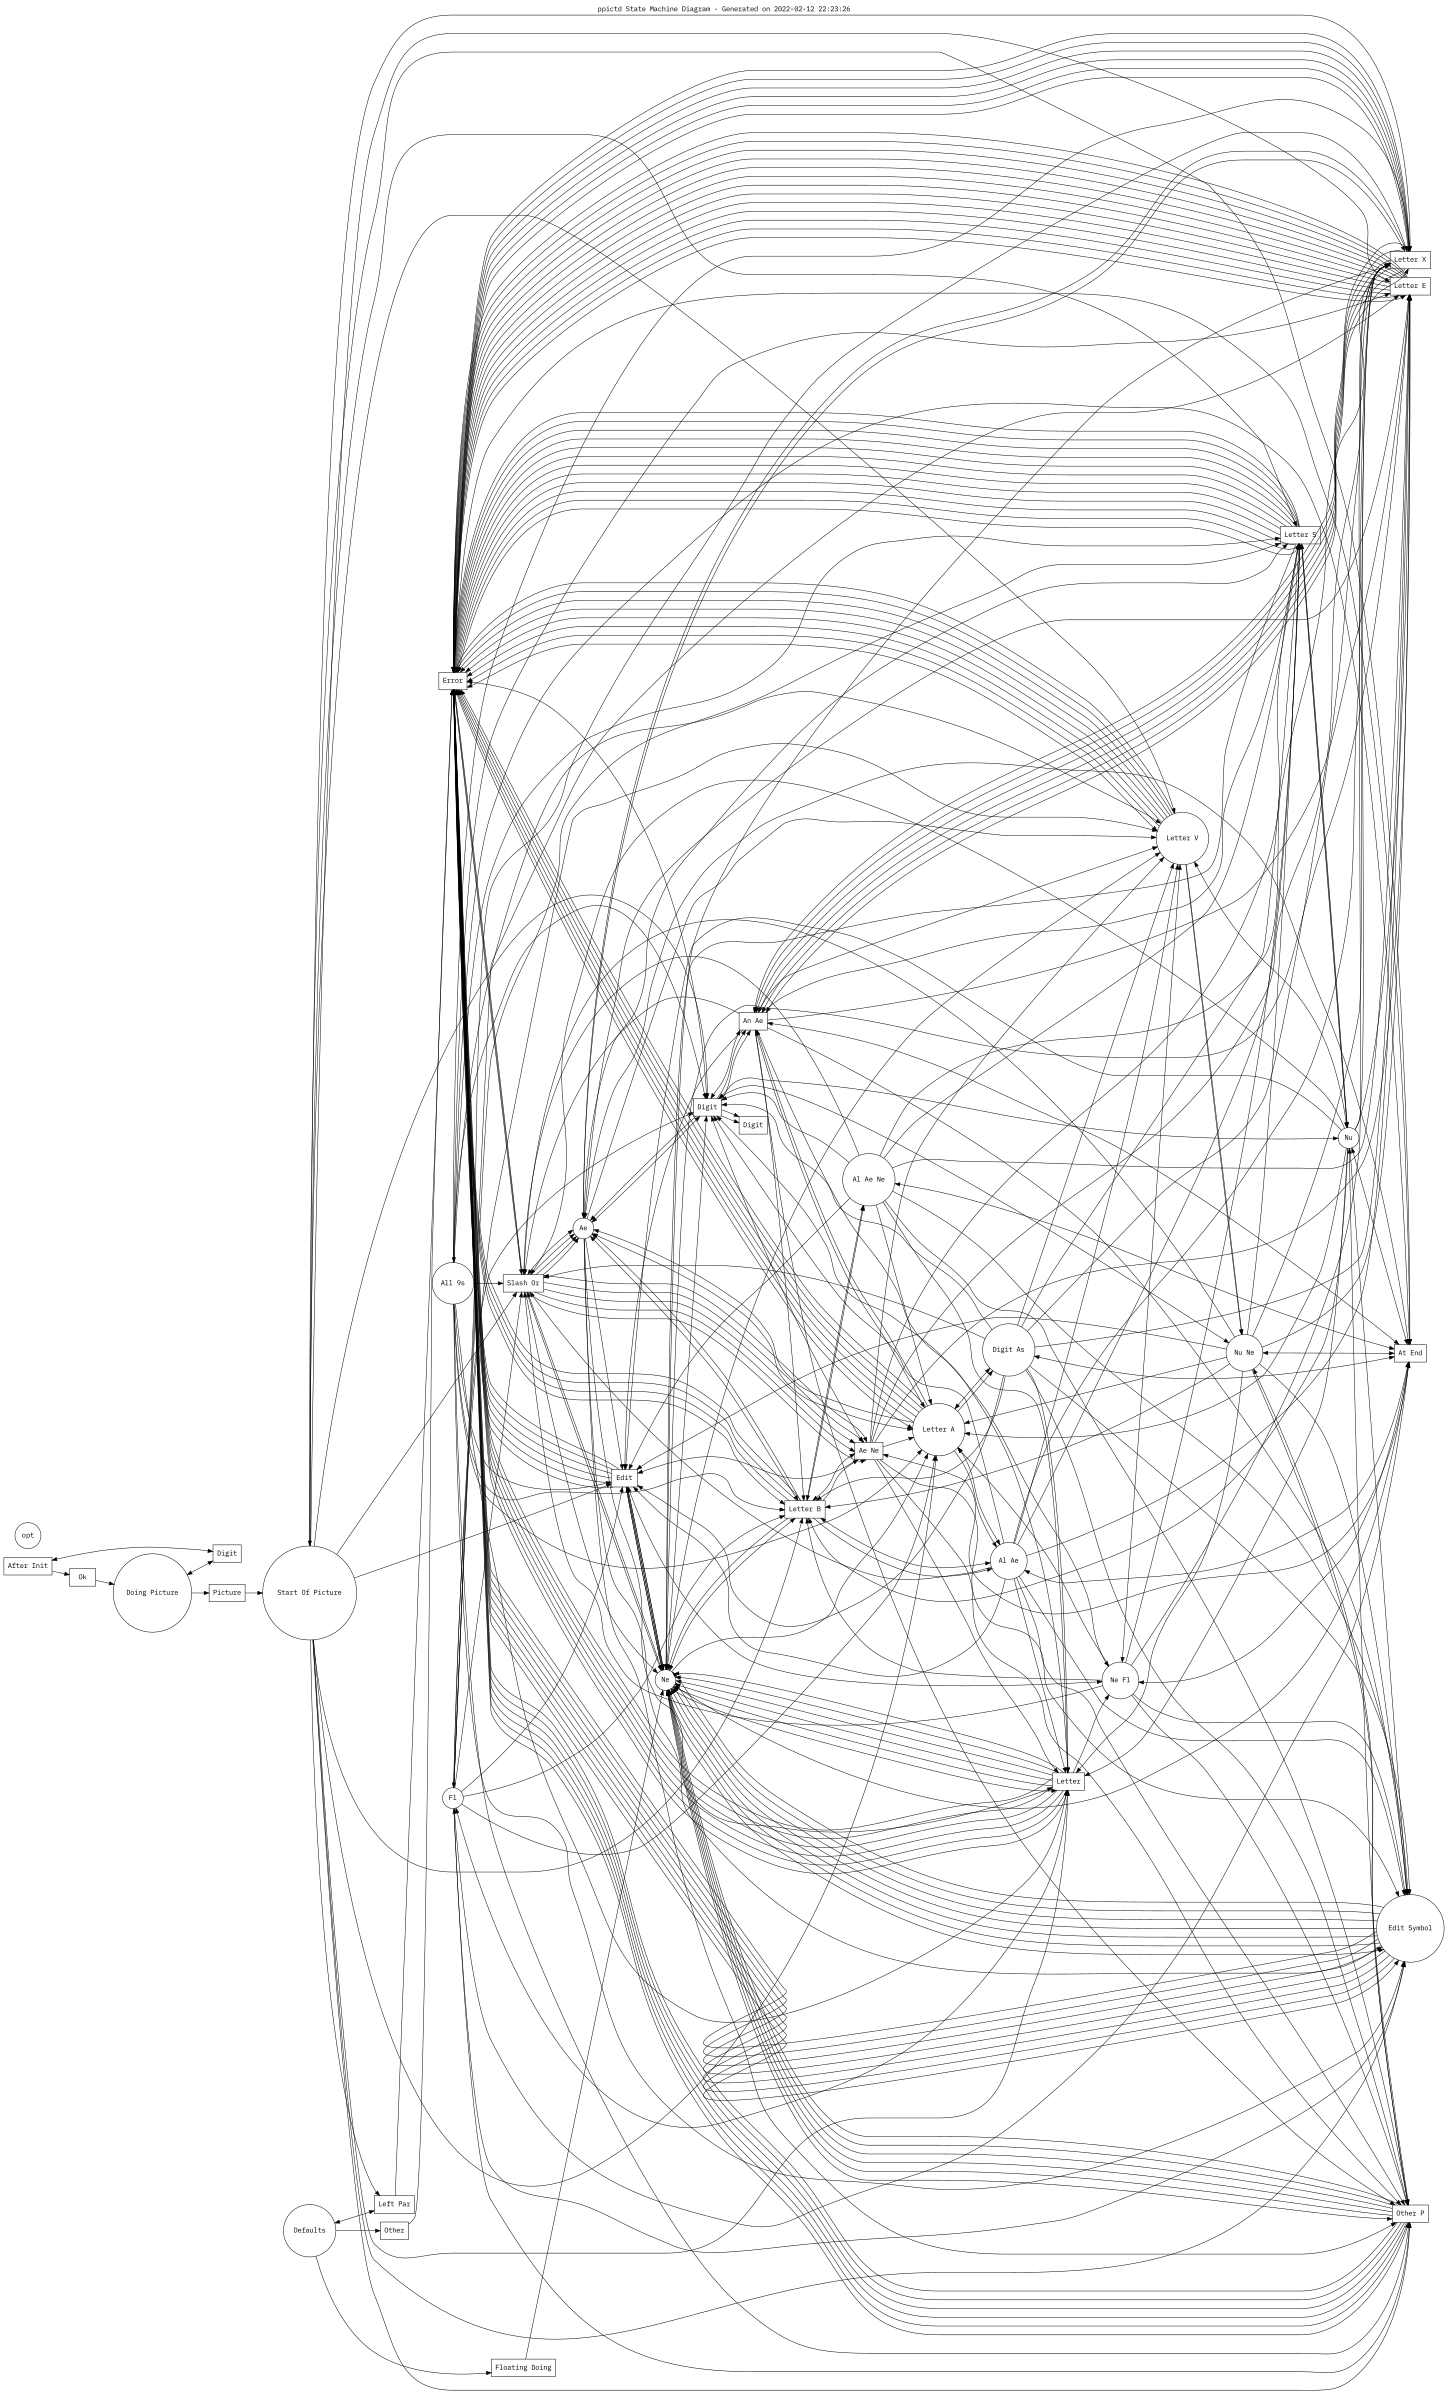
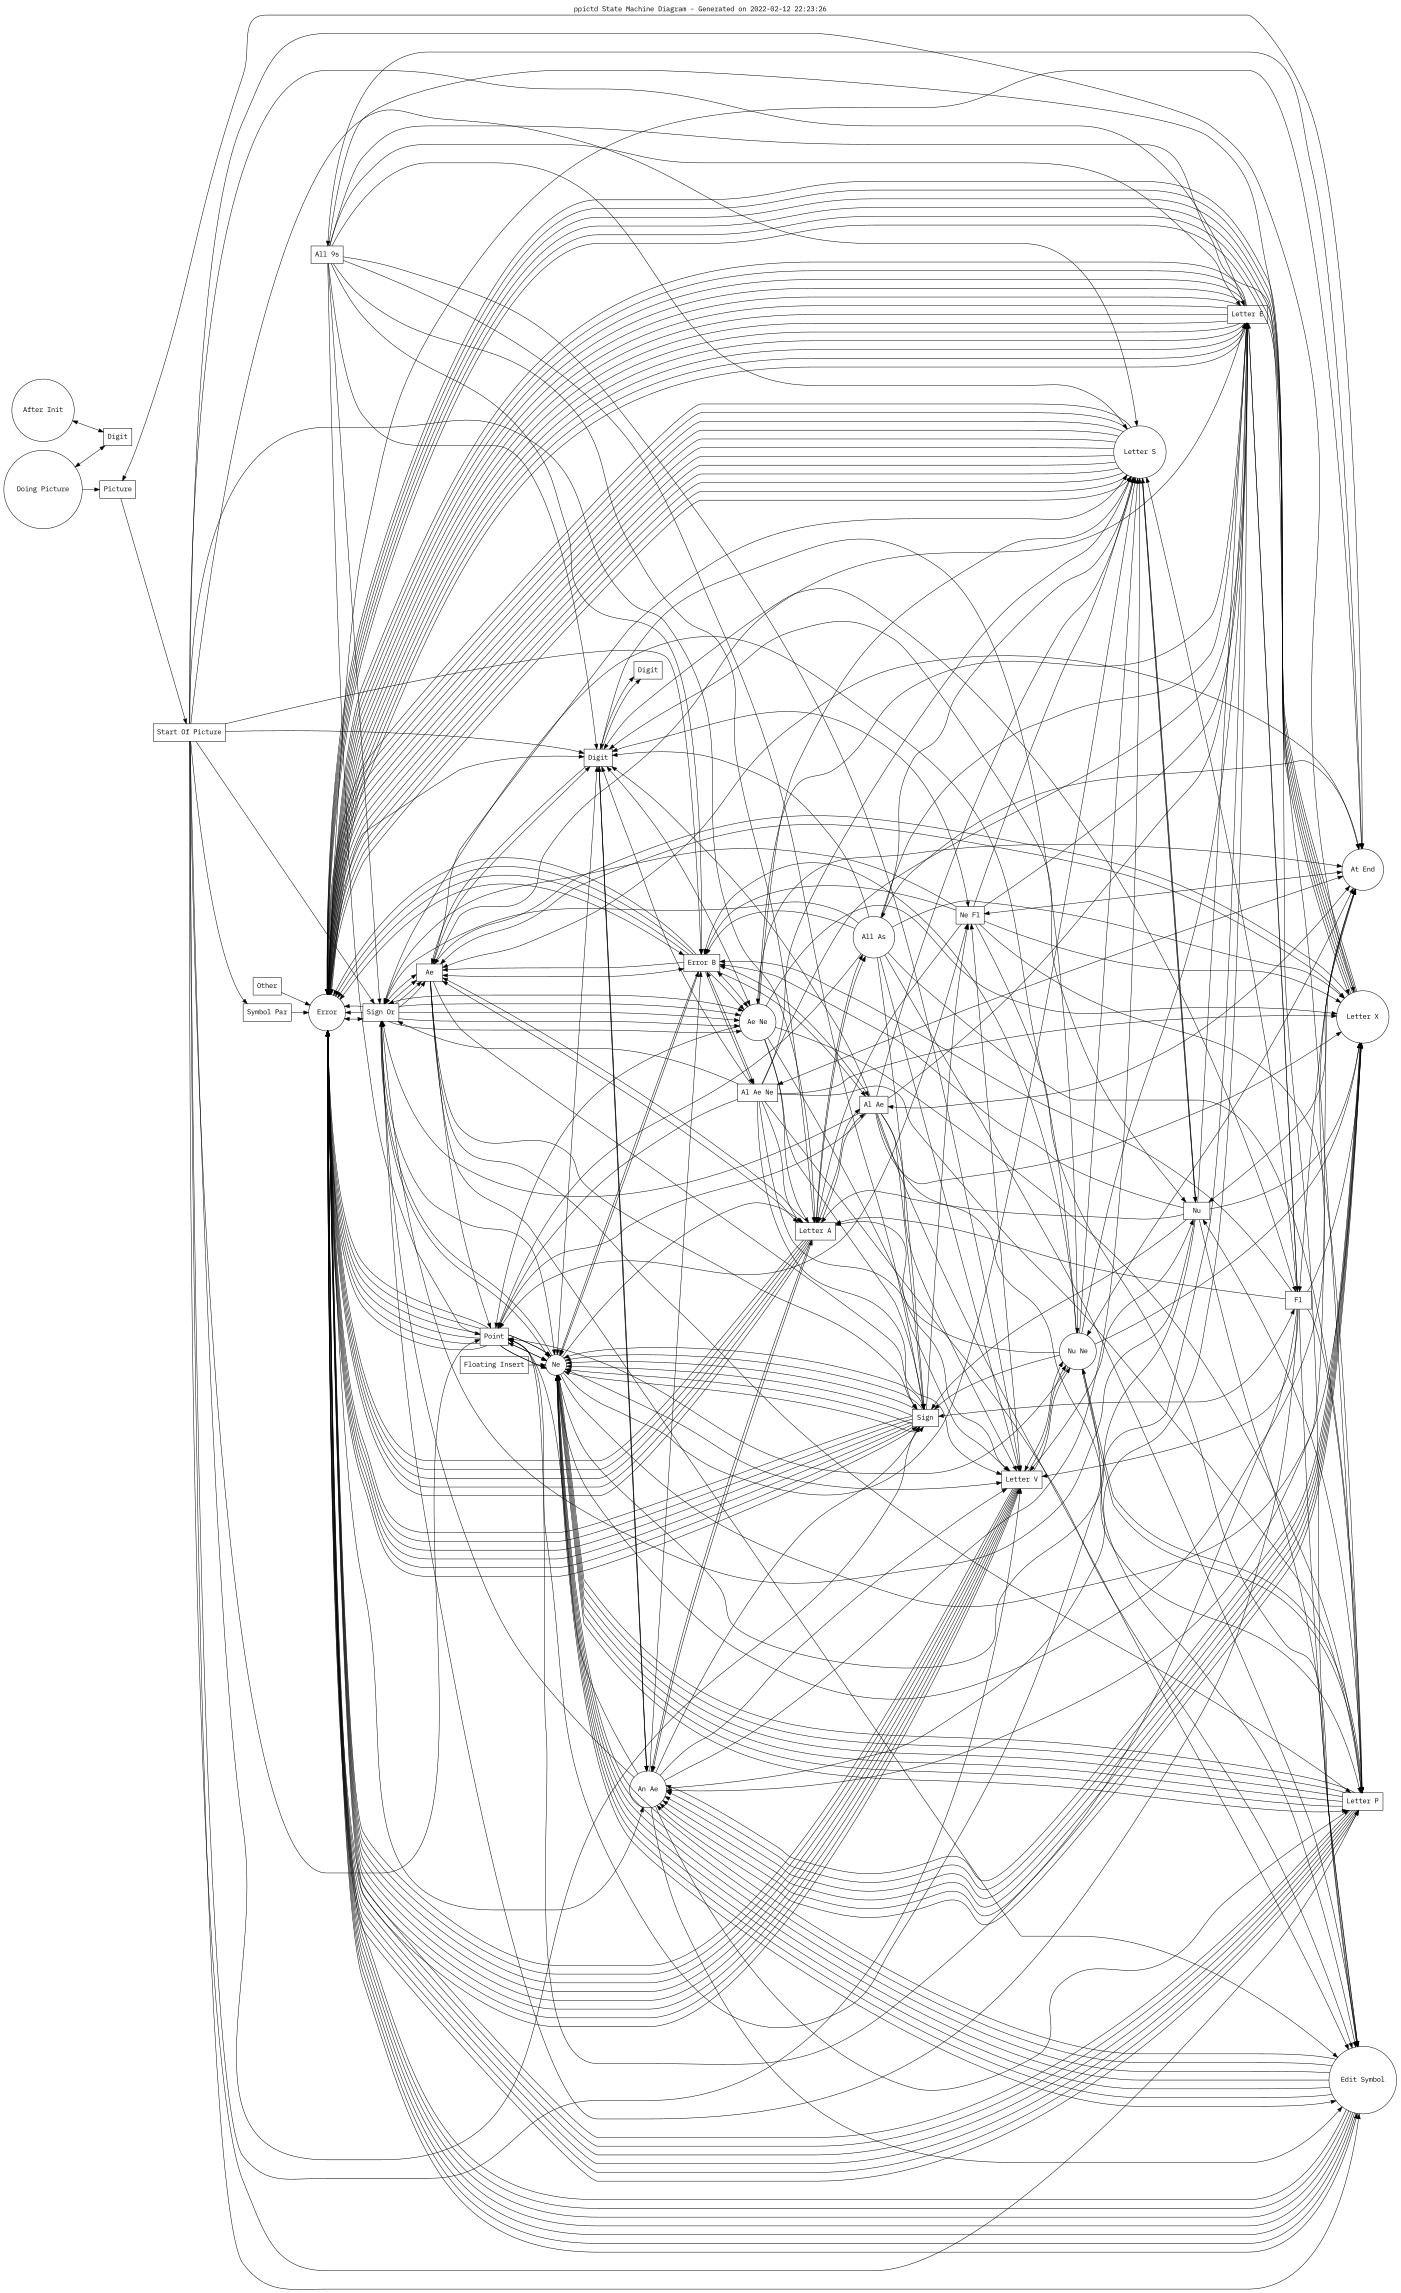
(676, 52) -> (938, 15)
(1410, 260) -> (1363, 1017)
(635, 355) -> none
(1300, 535) -> (1140, 452)
(453, 681) -> (327, 1013)
none -> (1221, 688)
none -> (1273, 805)
(1182, 839) -> (1022, 1480)
(769, 943) -> (1005, 1206)
(753, 1021) -> (648, 1789)
(650, 1083) -> (366, 1606)
(1349, 1138) -> (1197, 1211)
(869, 1180) -> (758, 1093)
(583, 1228) -> (430, 973)
none -> (867, 1270)
(453, 1283) -> (327, 255)
(523, 1283) -> (381, 1013)
(1009, 1350) -> (874, 937)
(1410, 1353) -> (1363, 870)
(939, 1430) -> (815, 1231)
none -> (1043, 1436)
(869, 1451) -> (758, 1022)
(624, 1478) -> (494, 1337)
(805, 1509) -> (702, 963)
(28, 1536) -> none
(1009, 1561) -> (874, 1105)
(28, 1566) -> (43, 410)
(83, 1577) -> none
(310, 1593) -> (189, 733)
(1120, 1680) -> (970, 915)
(1081, 1732) -> none
(1069, 1782) -> (925, 1418)
(453, 1798) -> (1298, 1300)
(394, 2204) -> (267, 1013)
(1410, 2214) -> (1363, 1802)
(310, 2231) -> none
(523, 2368) -> (494, 1365)
